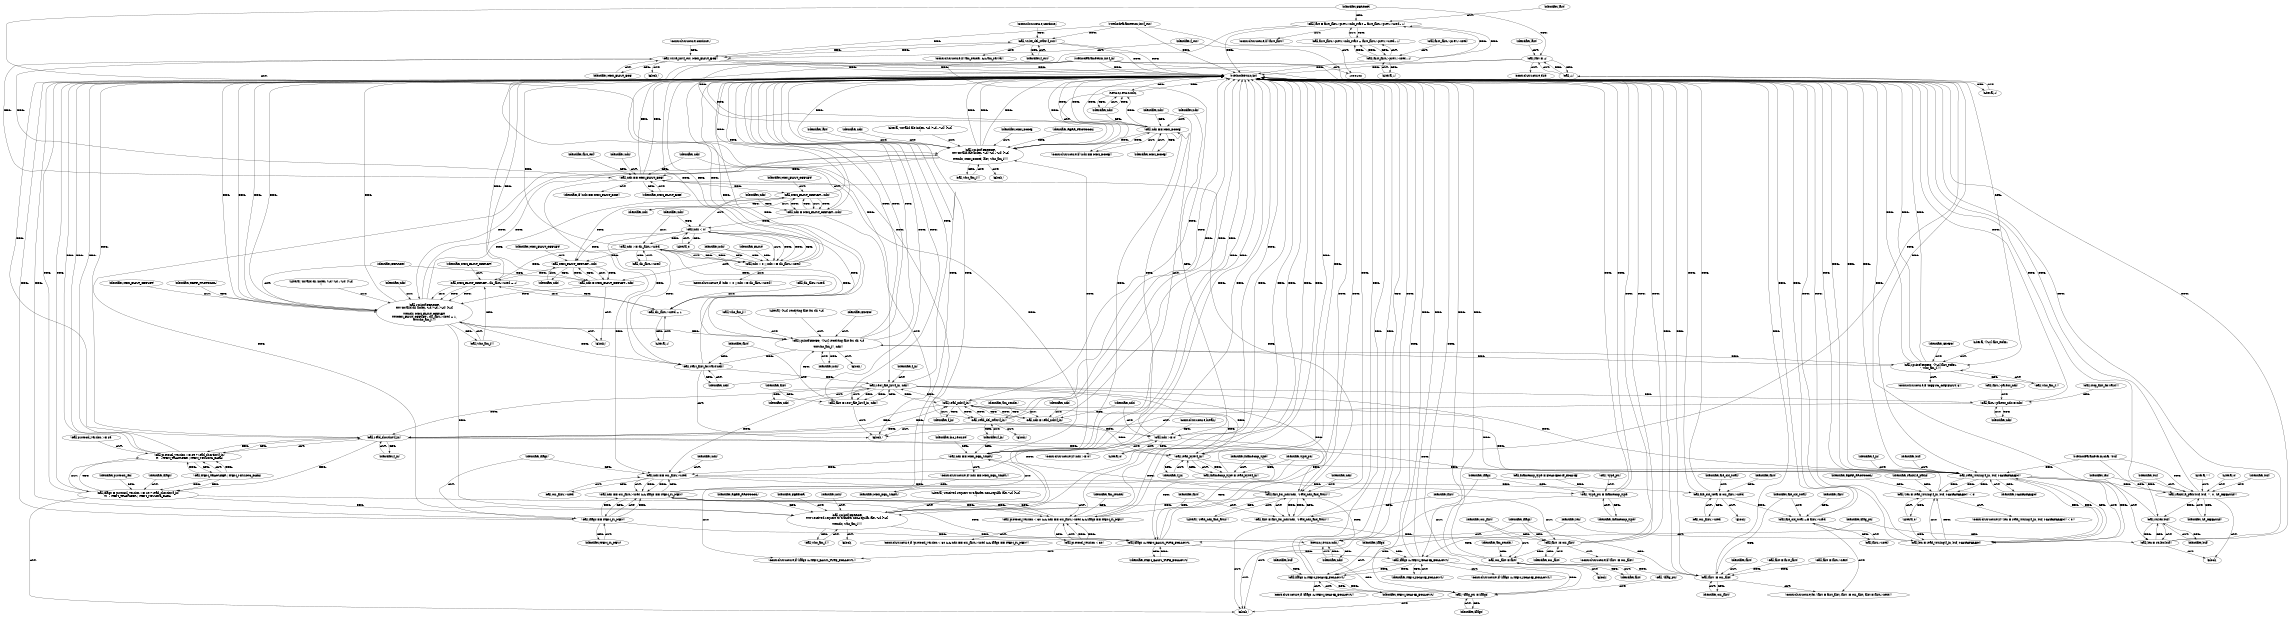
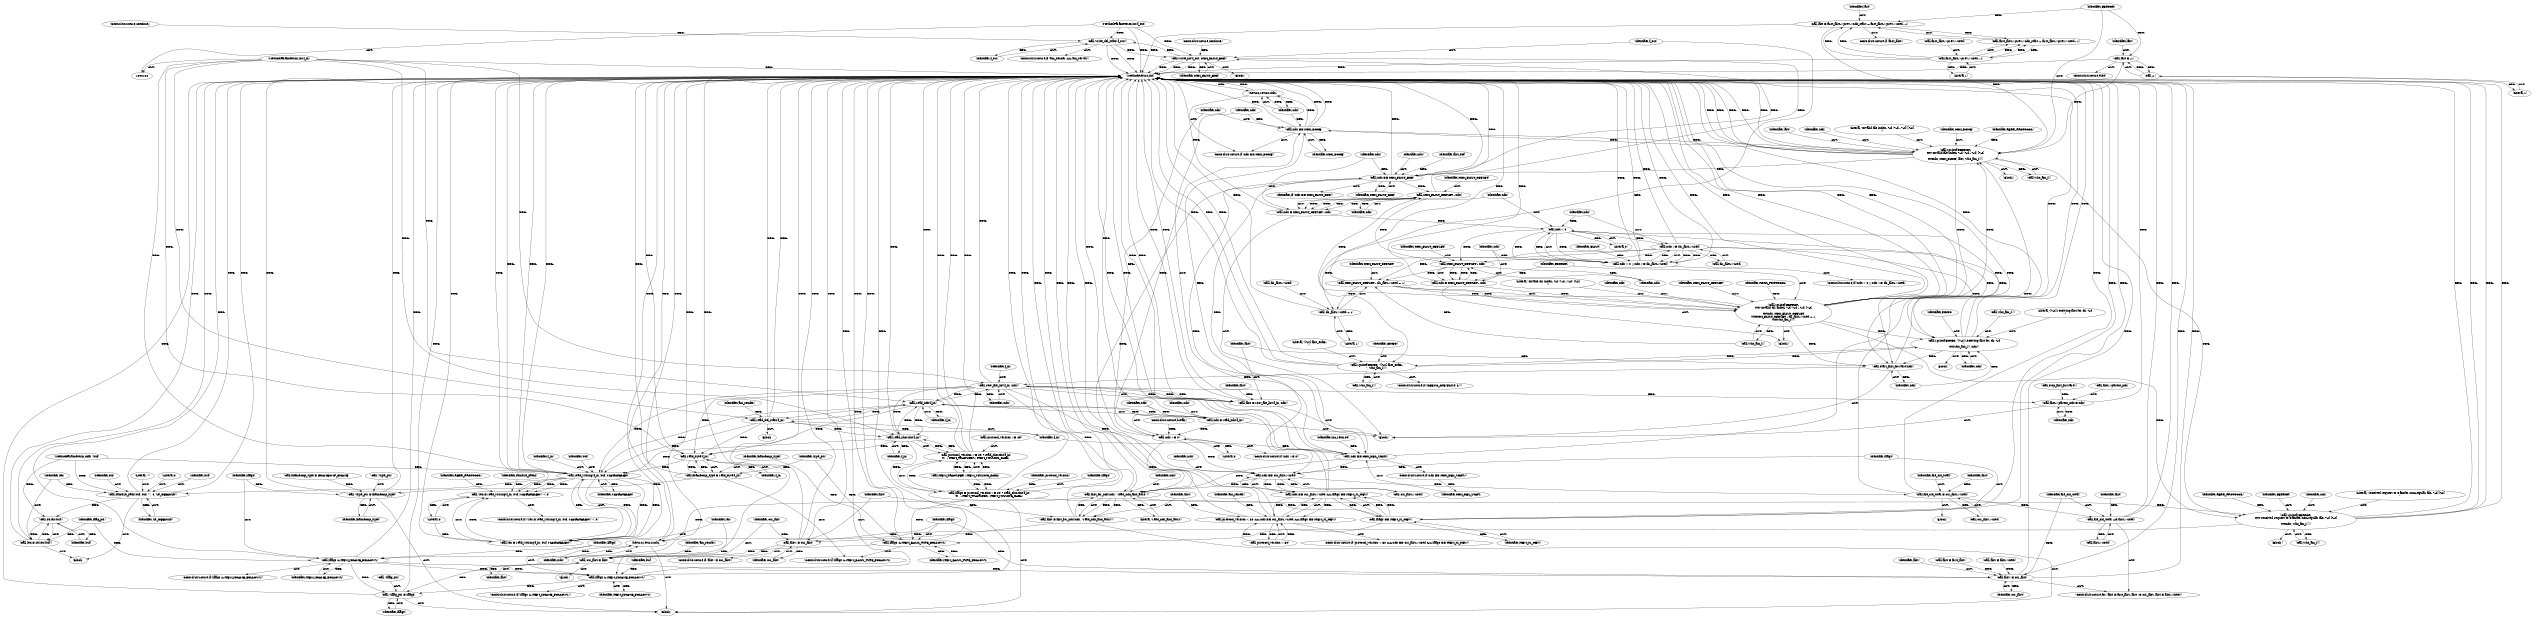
(1873, 86) -> none
(116, 476) -> (1050, 476)
